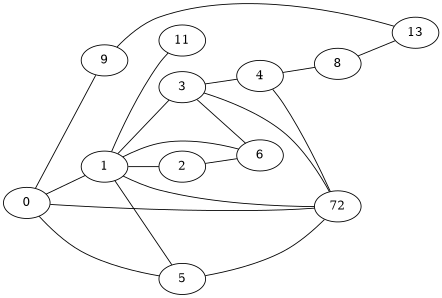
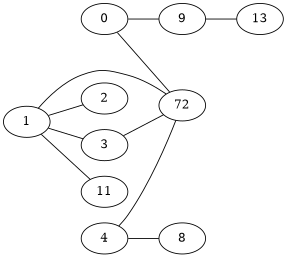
(377, 48) -> none
(221, 82) -> none
(260, 155) -> none
(66, 185) -> none
(182, 279) -> none
